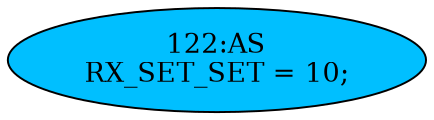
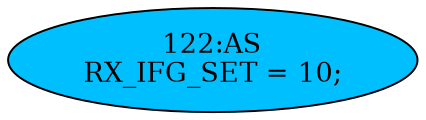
(217, 60) -> (213, 60)
